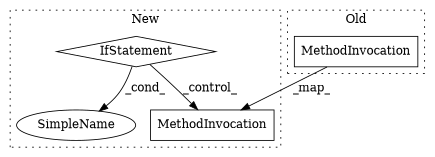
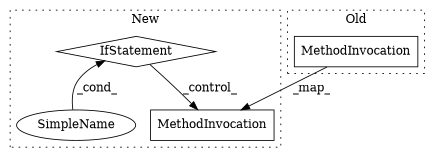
(122, 88) -> (77, 83)
